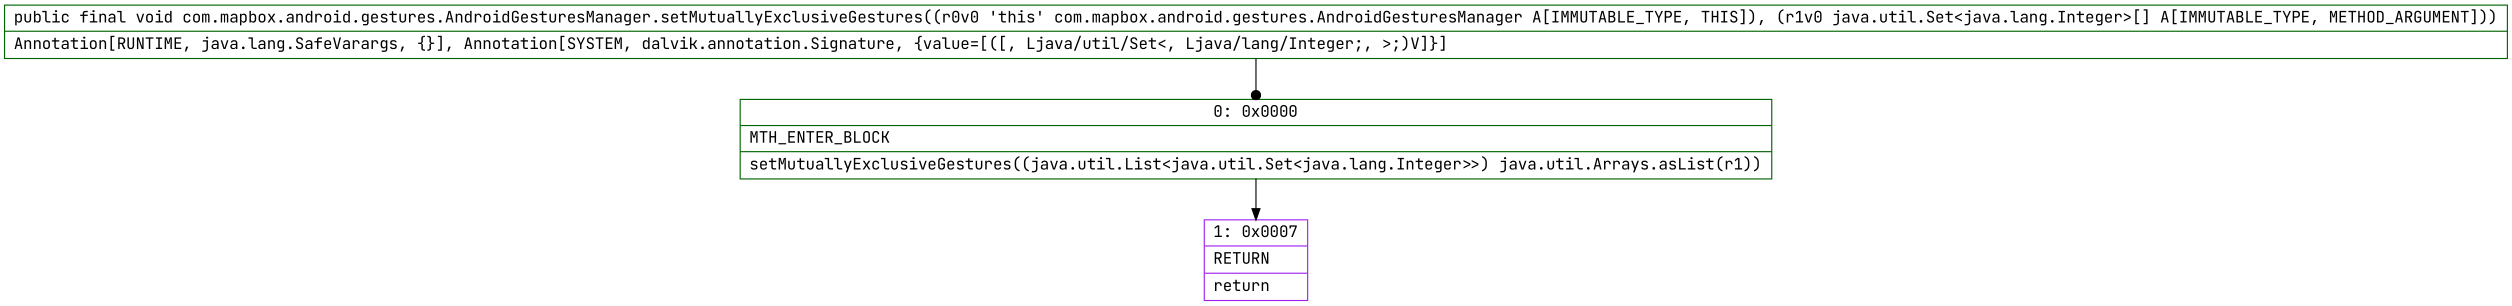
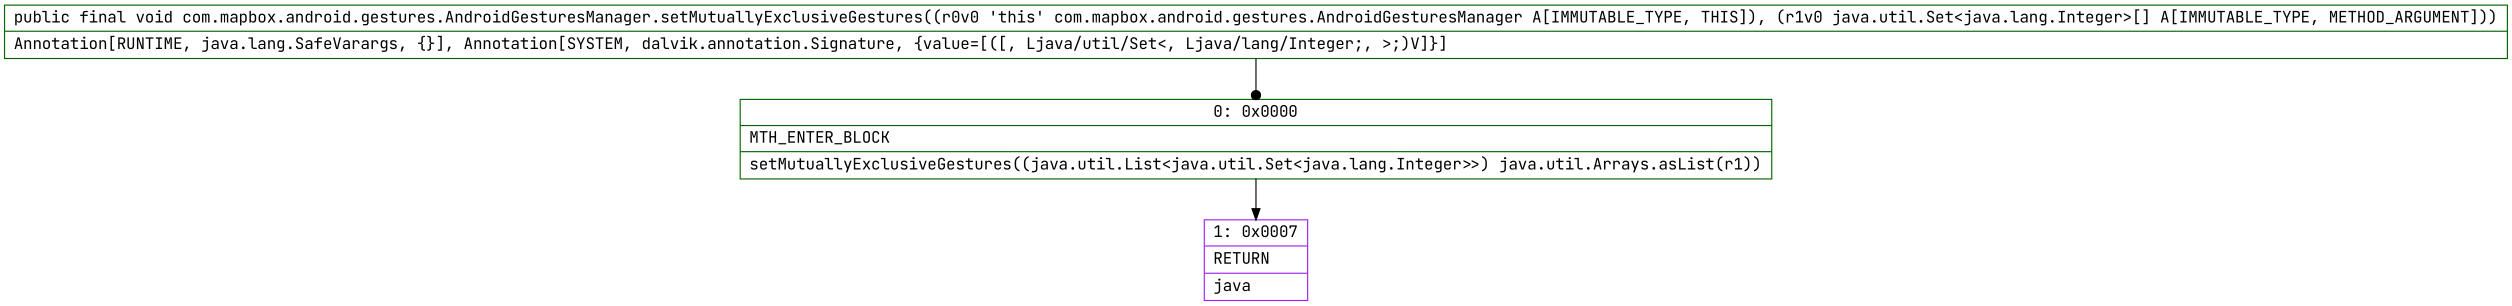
(1242, 286) -> (1233, 286)
